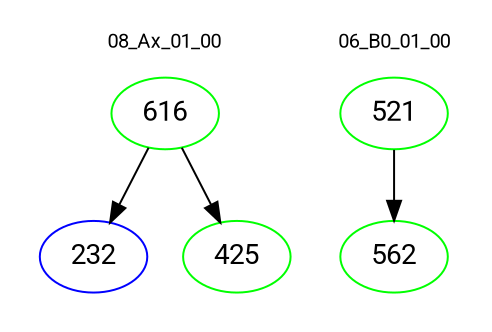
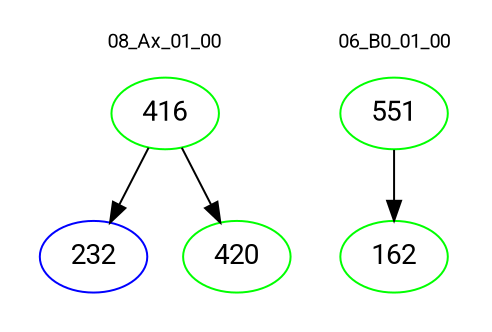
(165, 113) -> (165, 113)
(394, 113) -> (394, 113)
(237, 257) -> (237, 257)
(394, 257) -> (394, 257)
